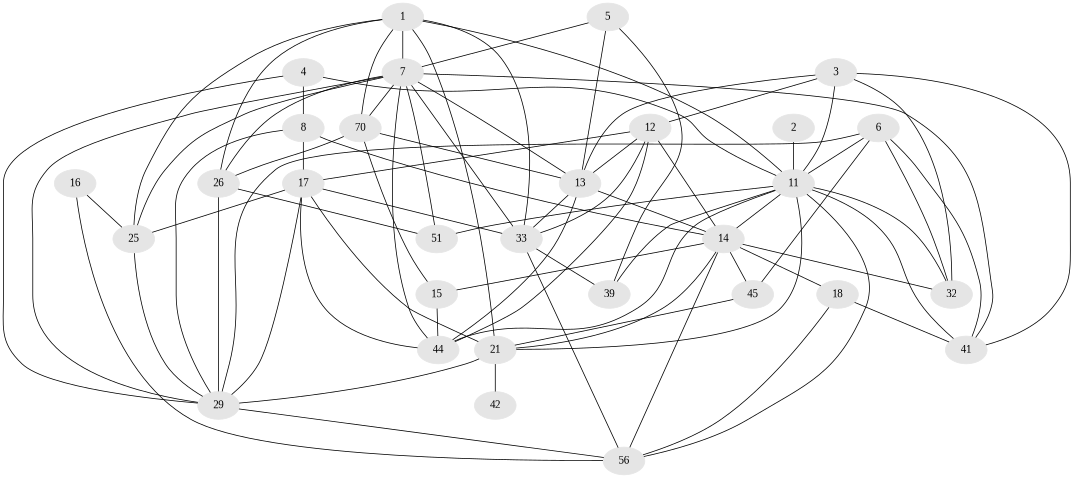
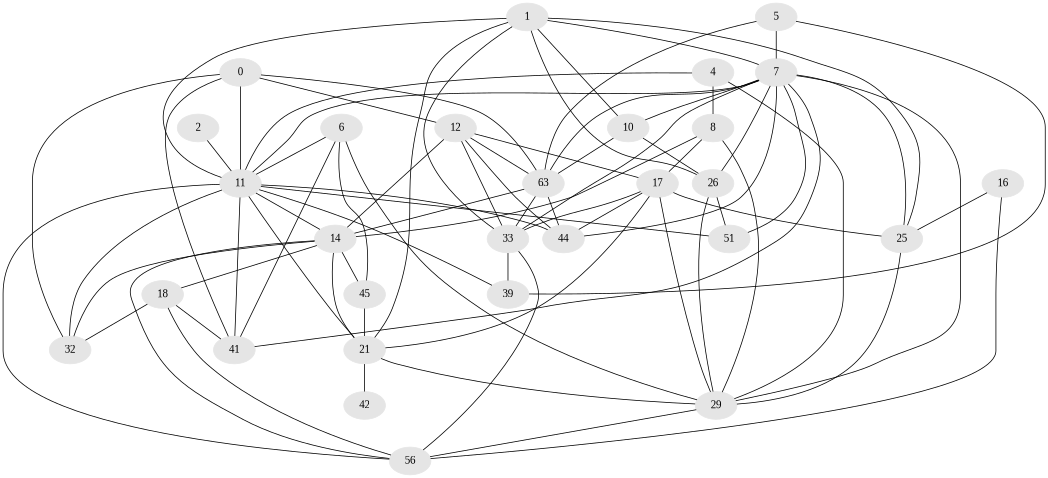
(836, 72) -> (240, 72)
none -> (494, 93)
(360, 128) -> (628, 128)
(580, 183) -> (543, 183)
(921, 209) -> (116, 322)
(437, 294) -> none
